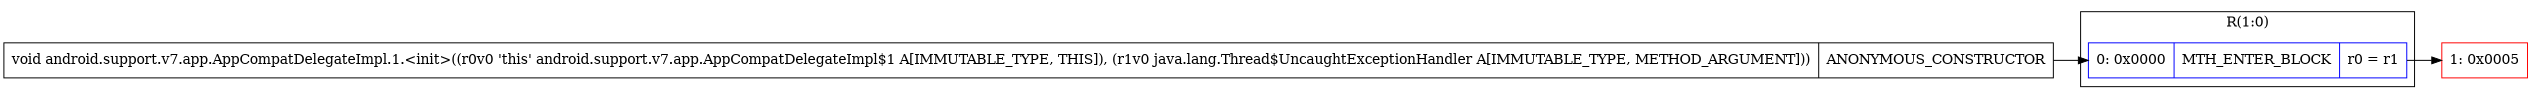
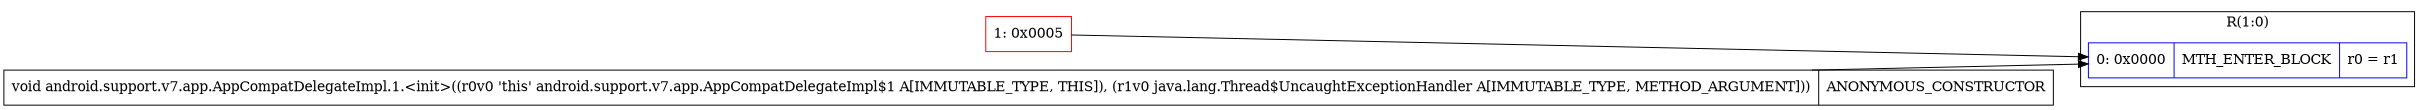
(2421, 60) -> (1575, 46)
